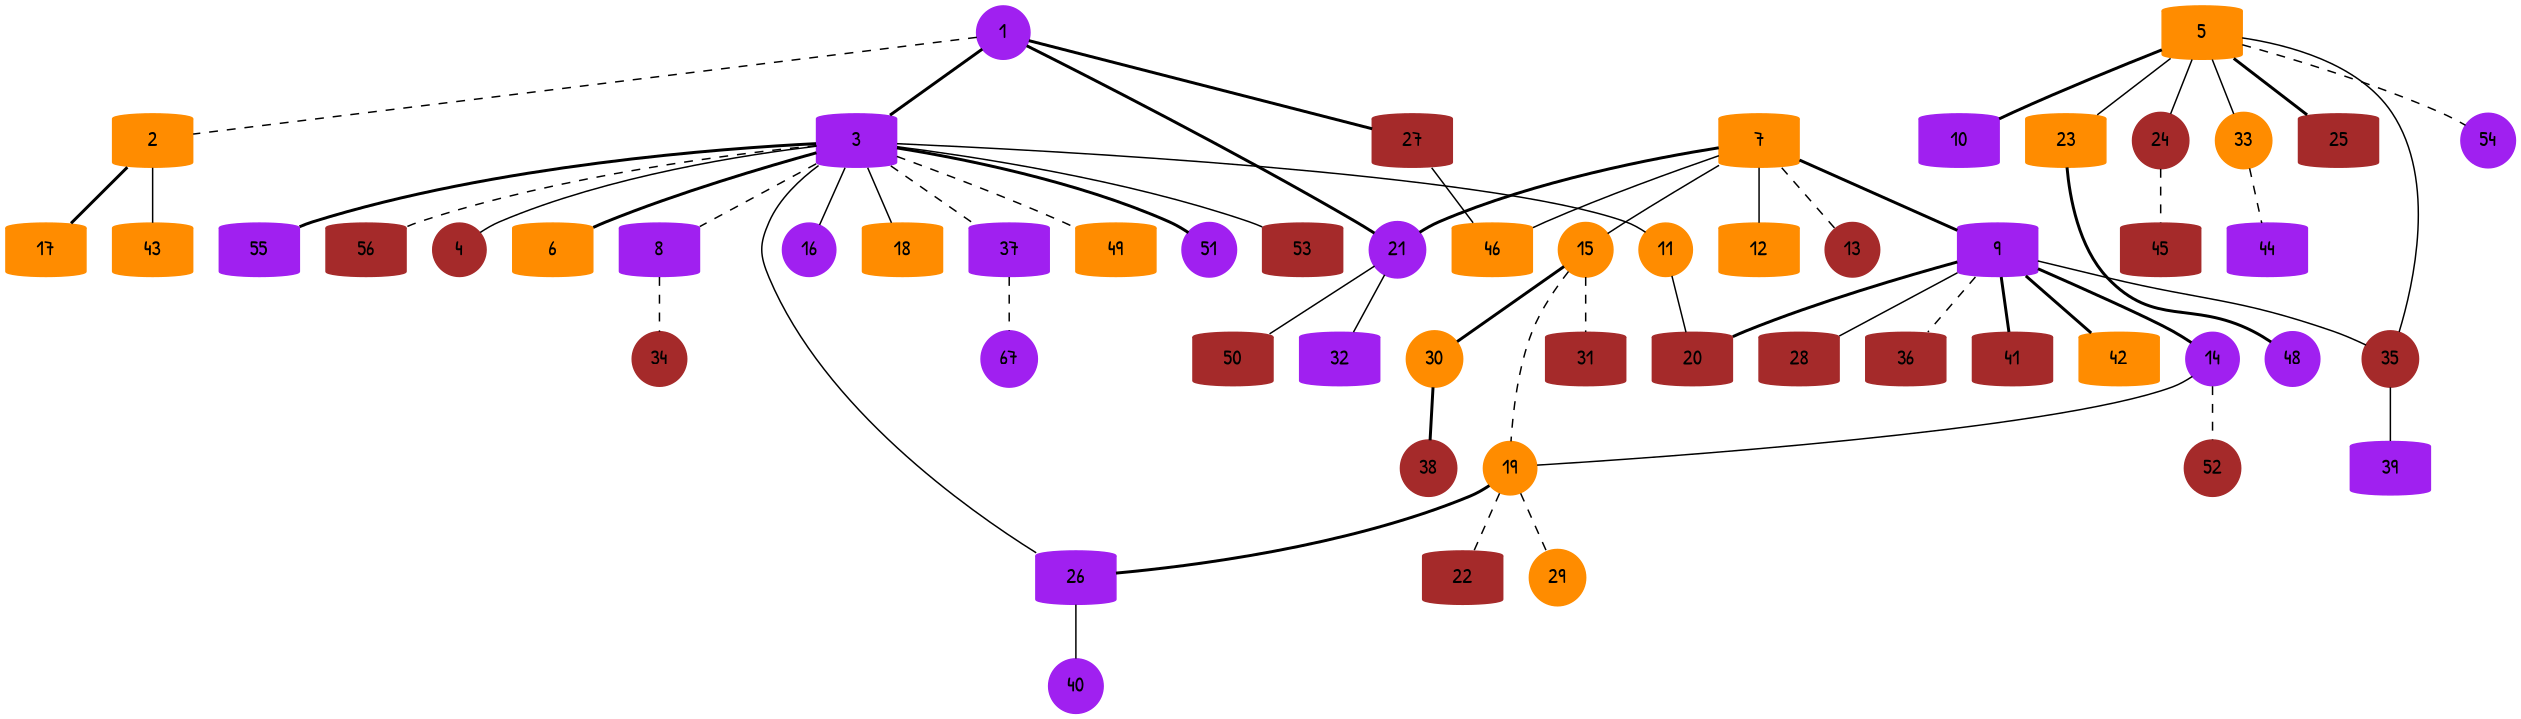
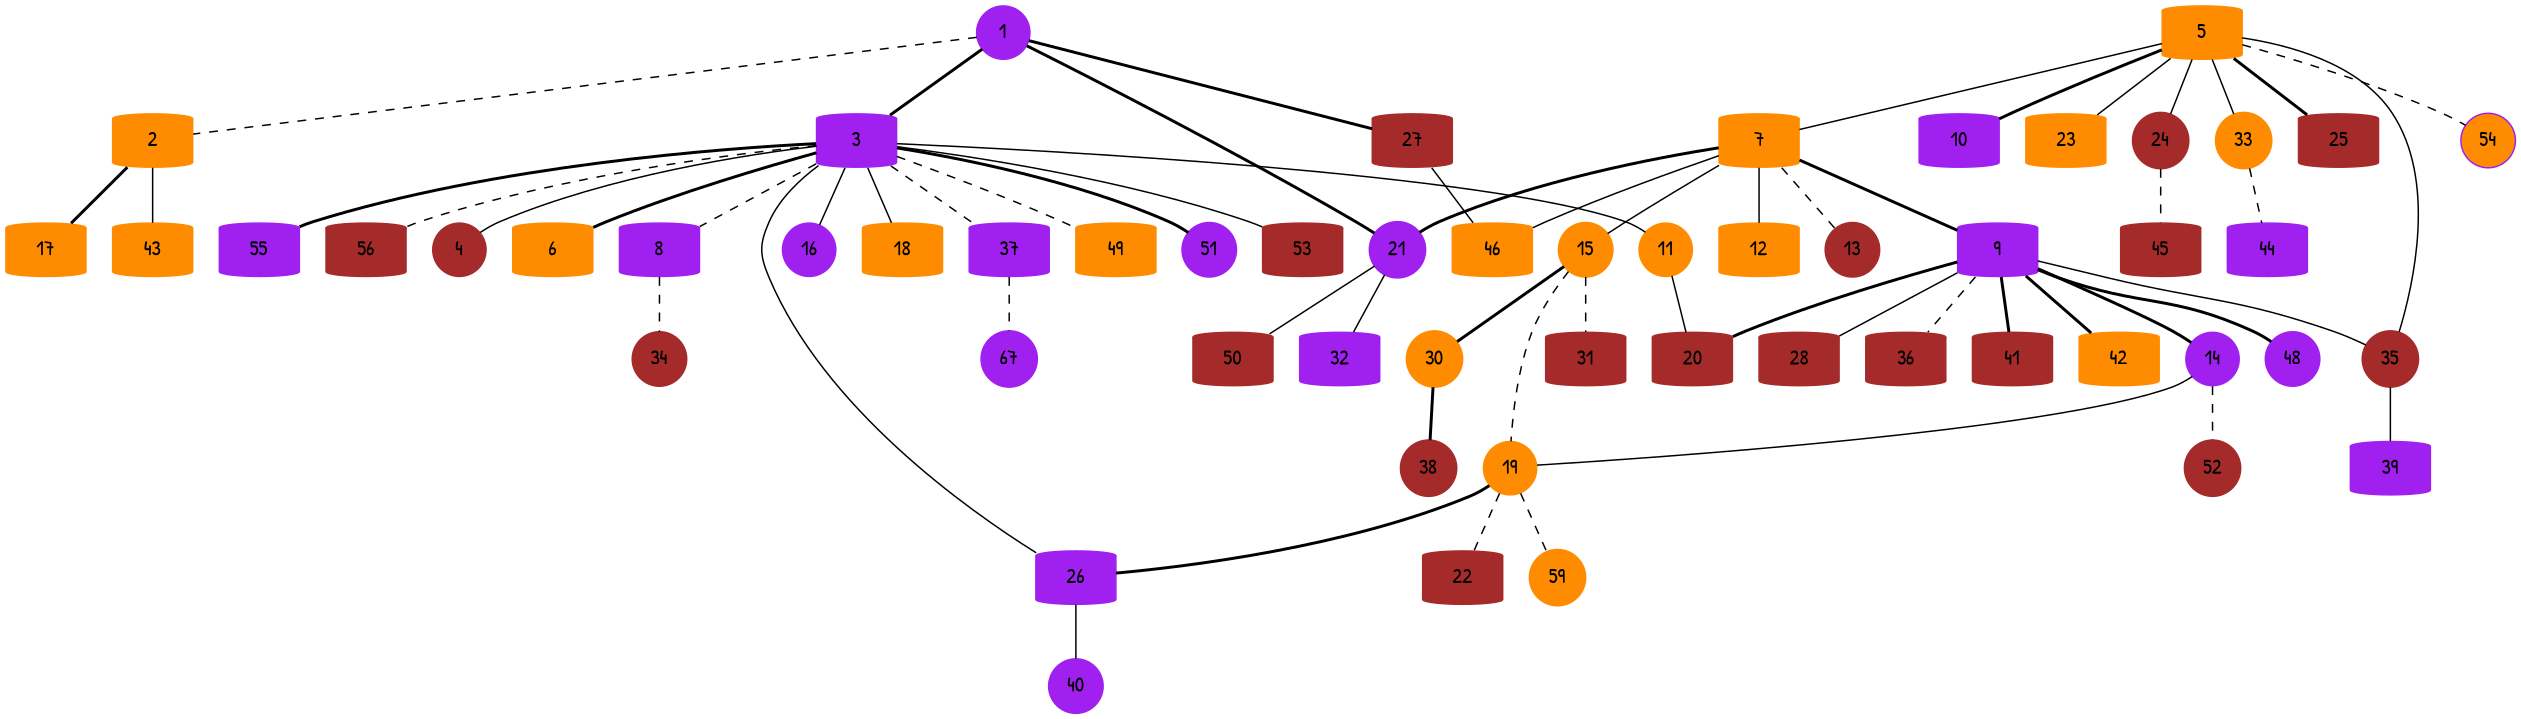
none -> (1981, 87)
(2488, 141) -> (2488, 141)
(2130, 296) -> (2156, 302)
(1558, 578) -> (1558, 578)
